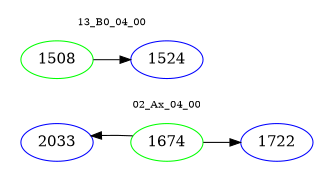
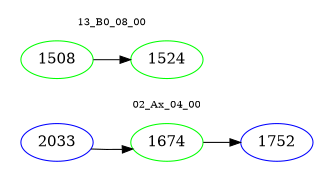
(112, 23) -> (112, 23)
(167, 60) -> (167, 60)
(117, 135) -> (107, 149)
(277, 142) -> (277, 142)
